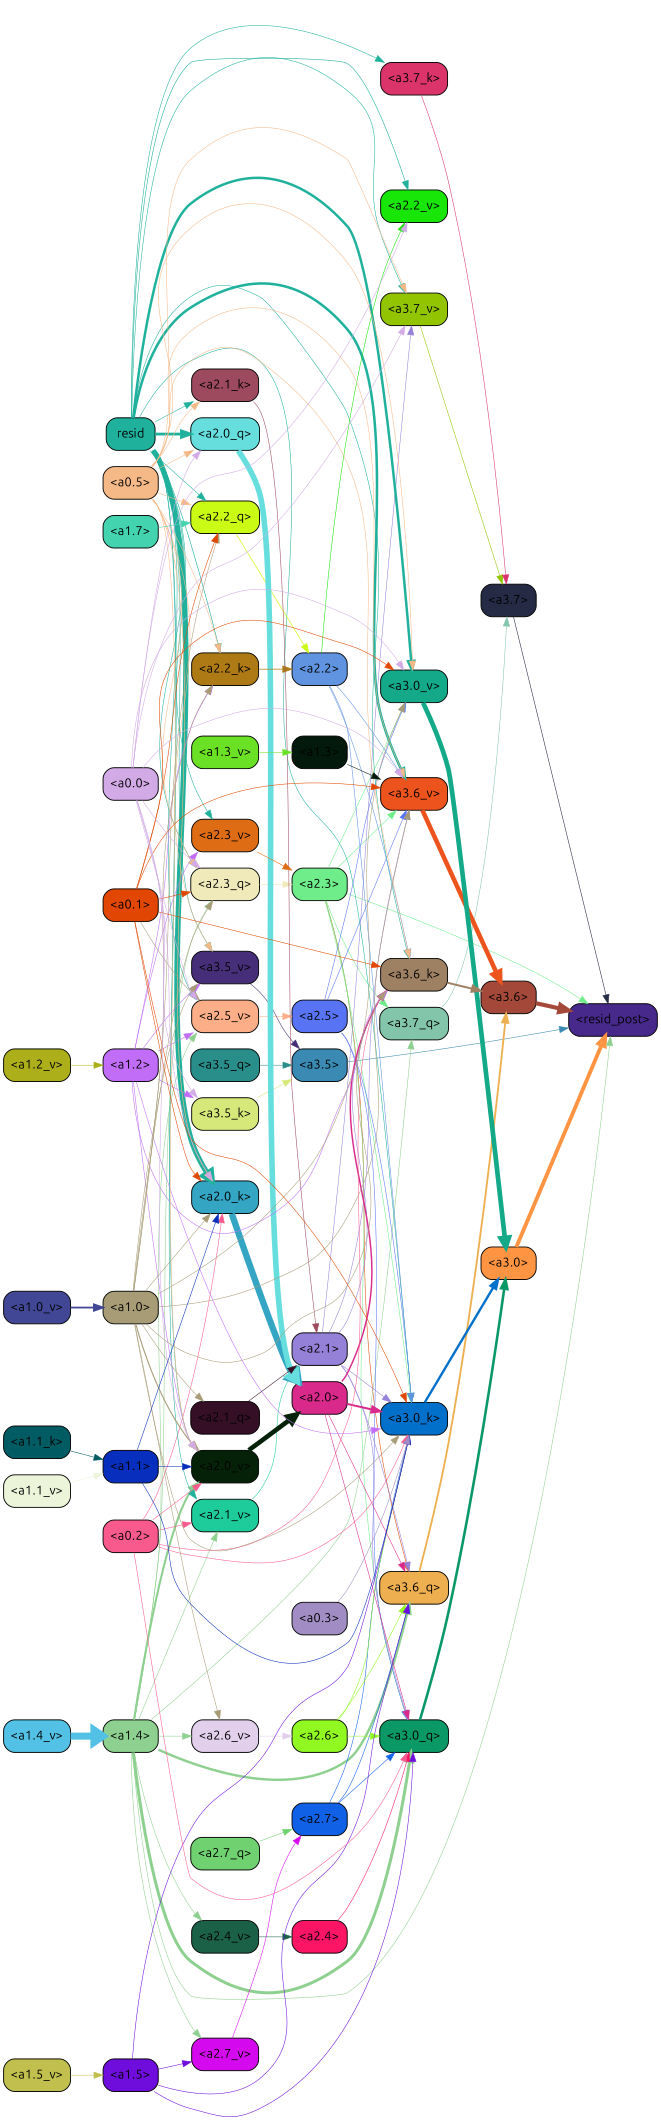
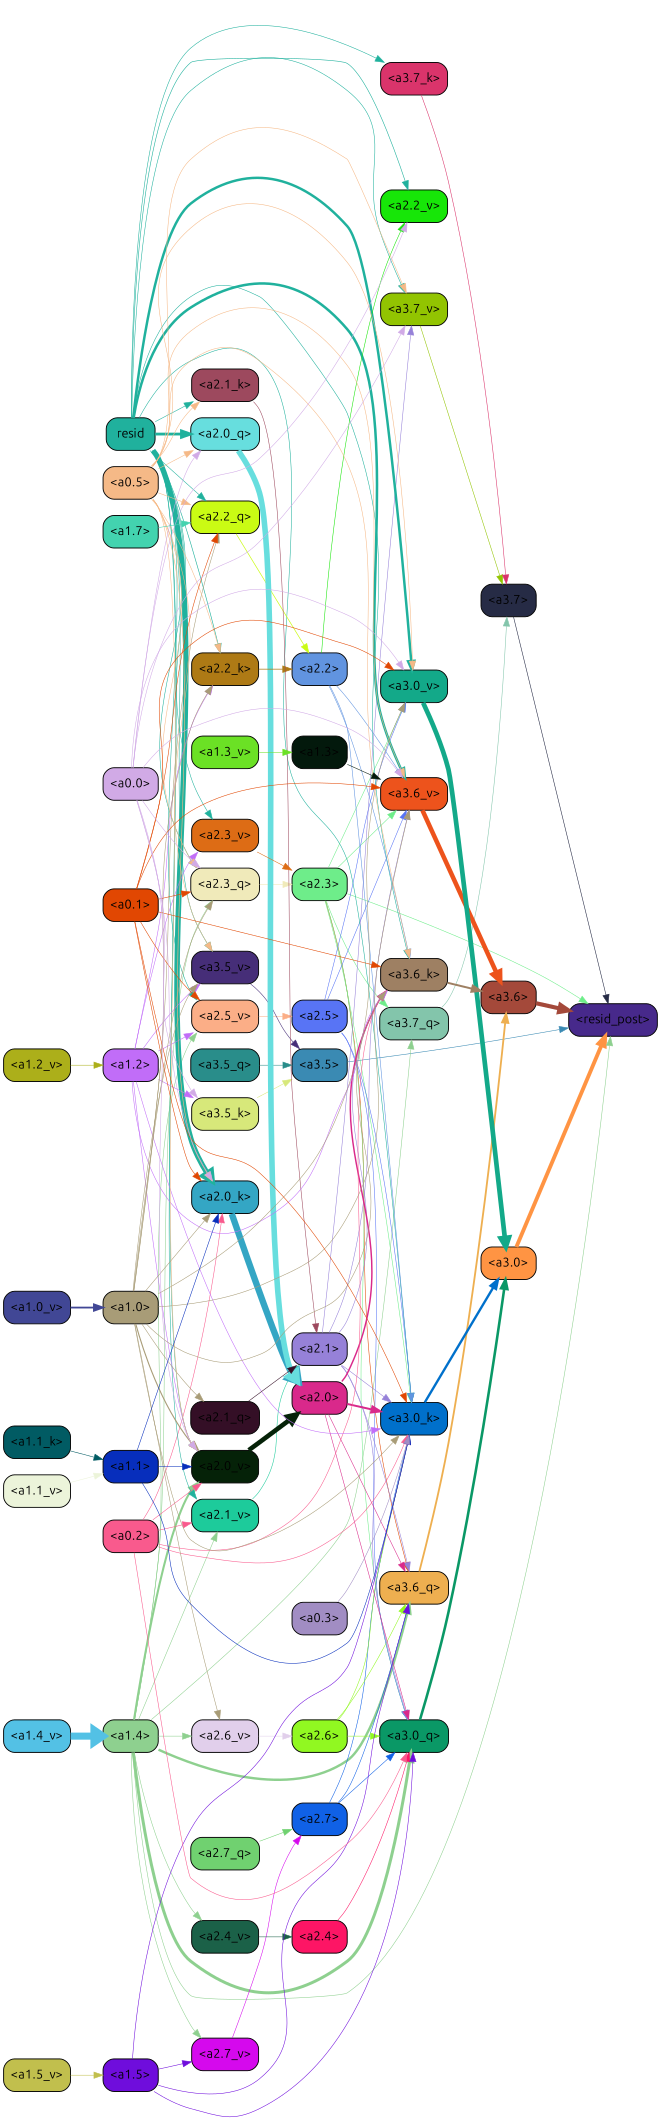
(163, 897) -> none
(164, 959) -> (164, 959)
